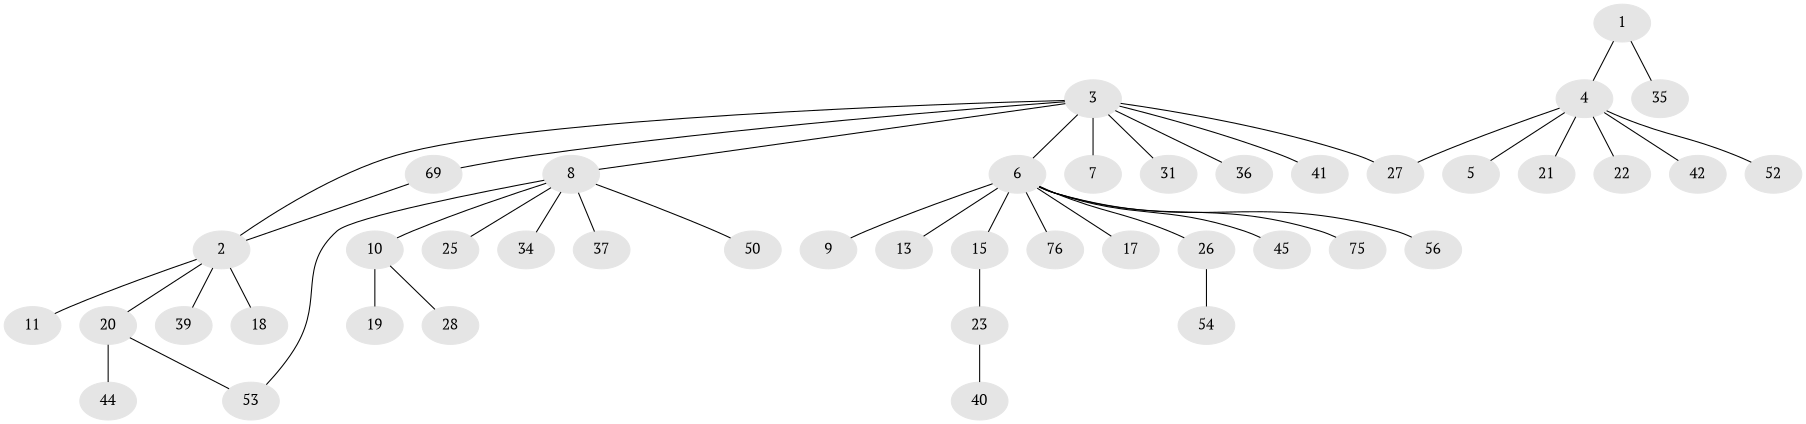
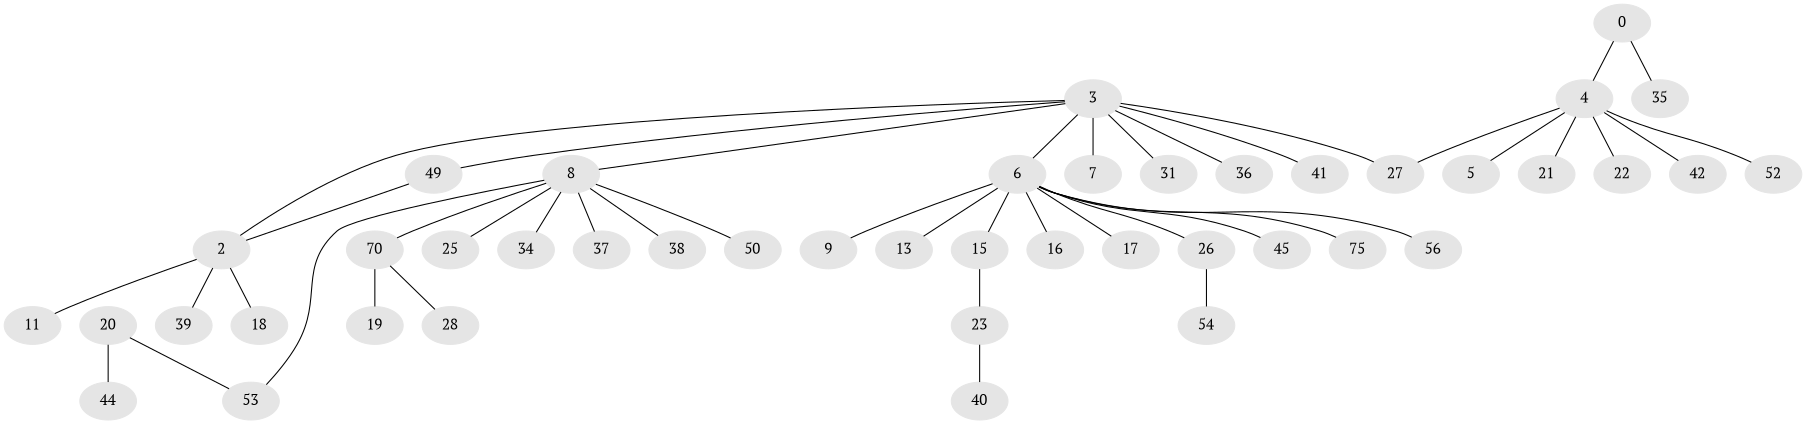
(1622, 23) -> (1622, 23)
(434, 174) -> (434, 174)
(375, 250) -> (375, 250)
none -> (677, 250)
(1055, 250) -> (1055, 250)
(165, 288) -> none
